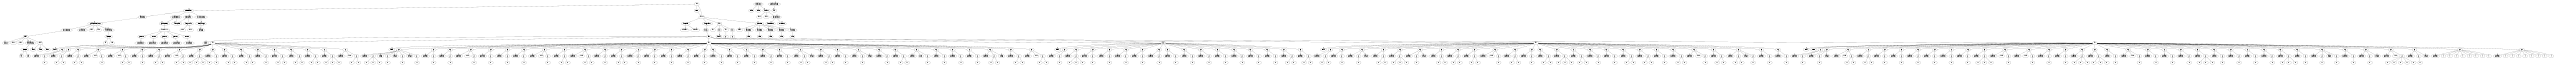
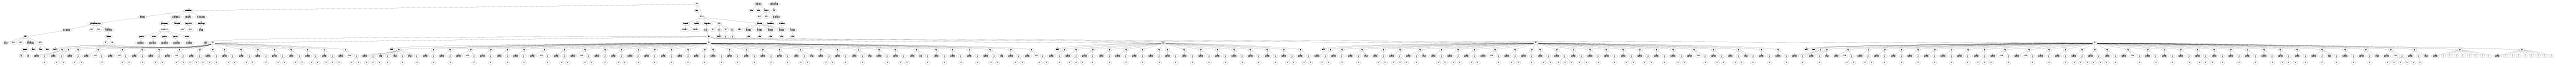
none -> (696, 24)
(82, 30) -> none
